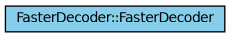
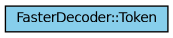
(115, 19) -> (87, 19)
